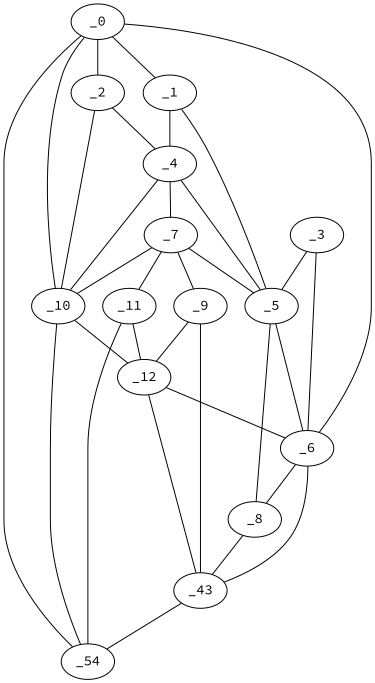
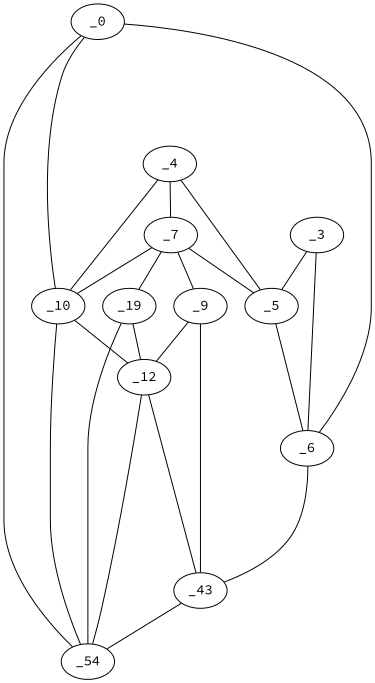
(98, 93) -> none
(170, 93) -> none
(129, 306) -> (129, 306)
(226, 413) -> (120, 520)
(255, 519) -> none
